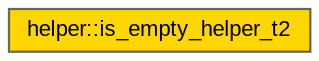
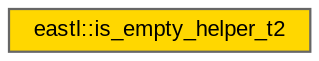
(160, 30) -> (160, 30)
